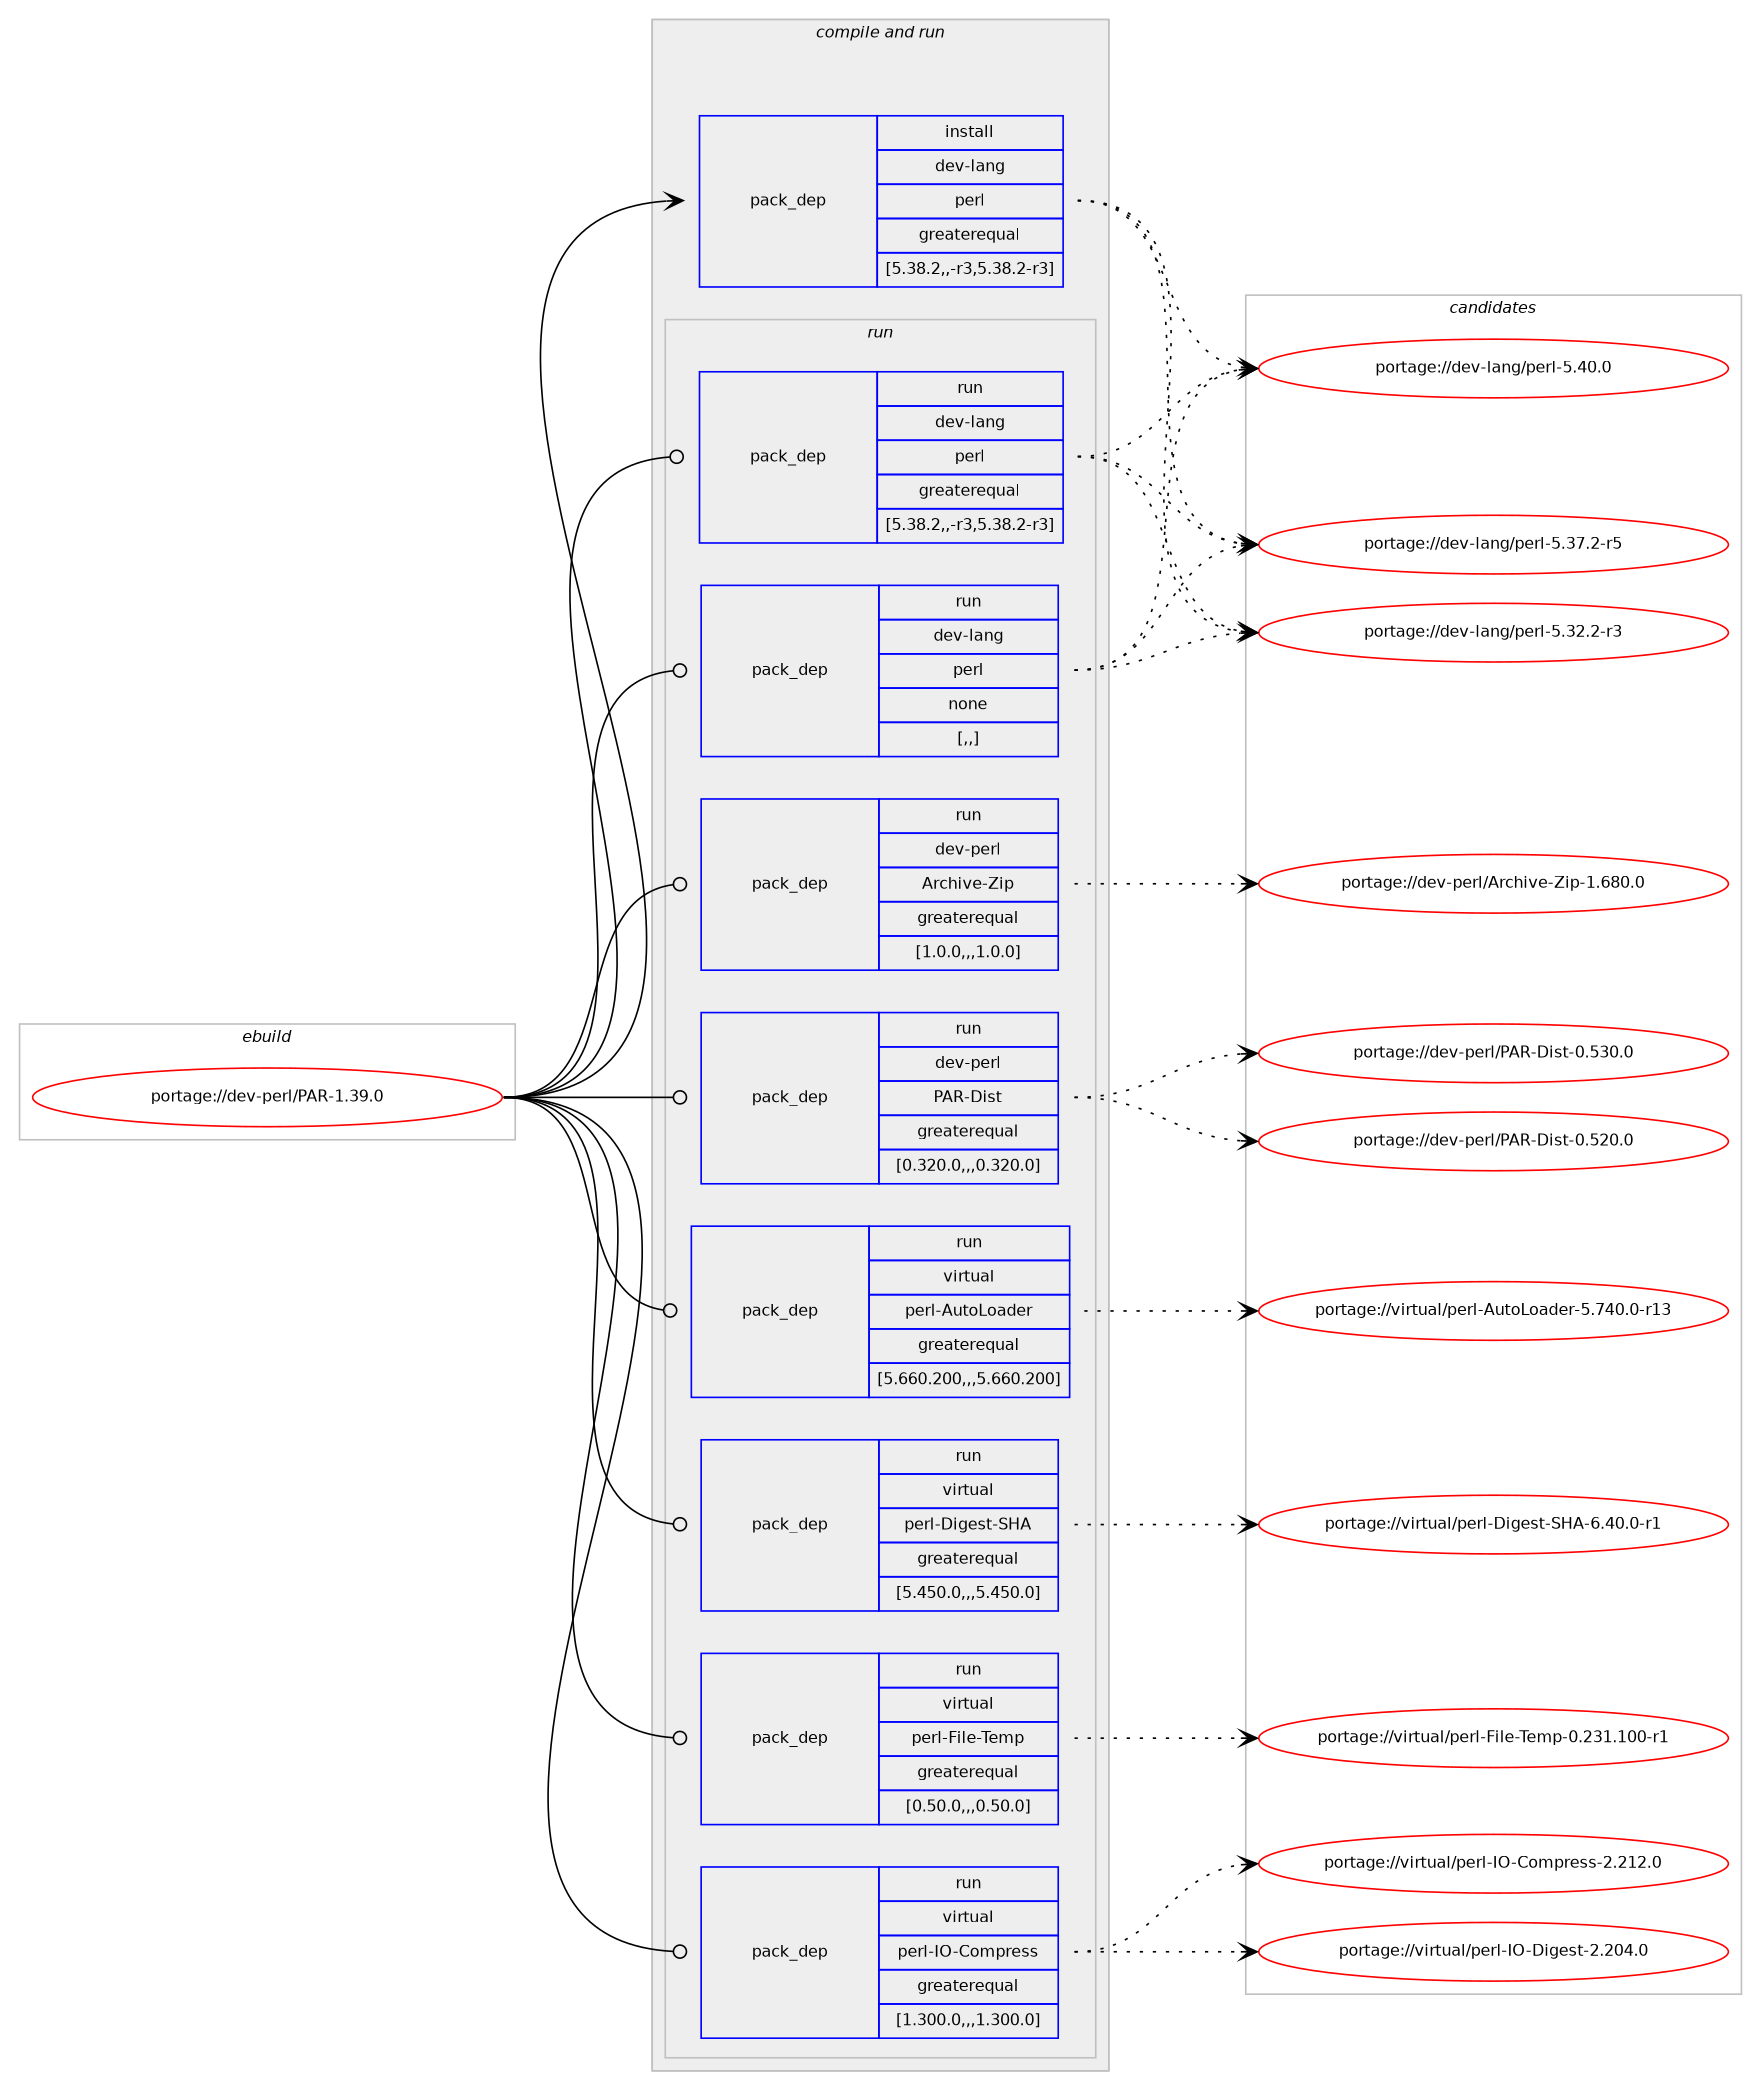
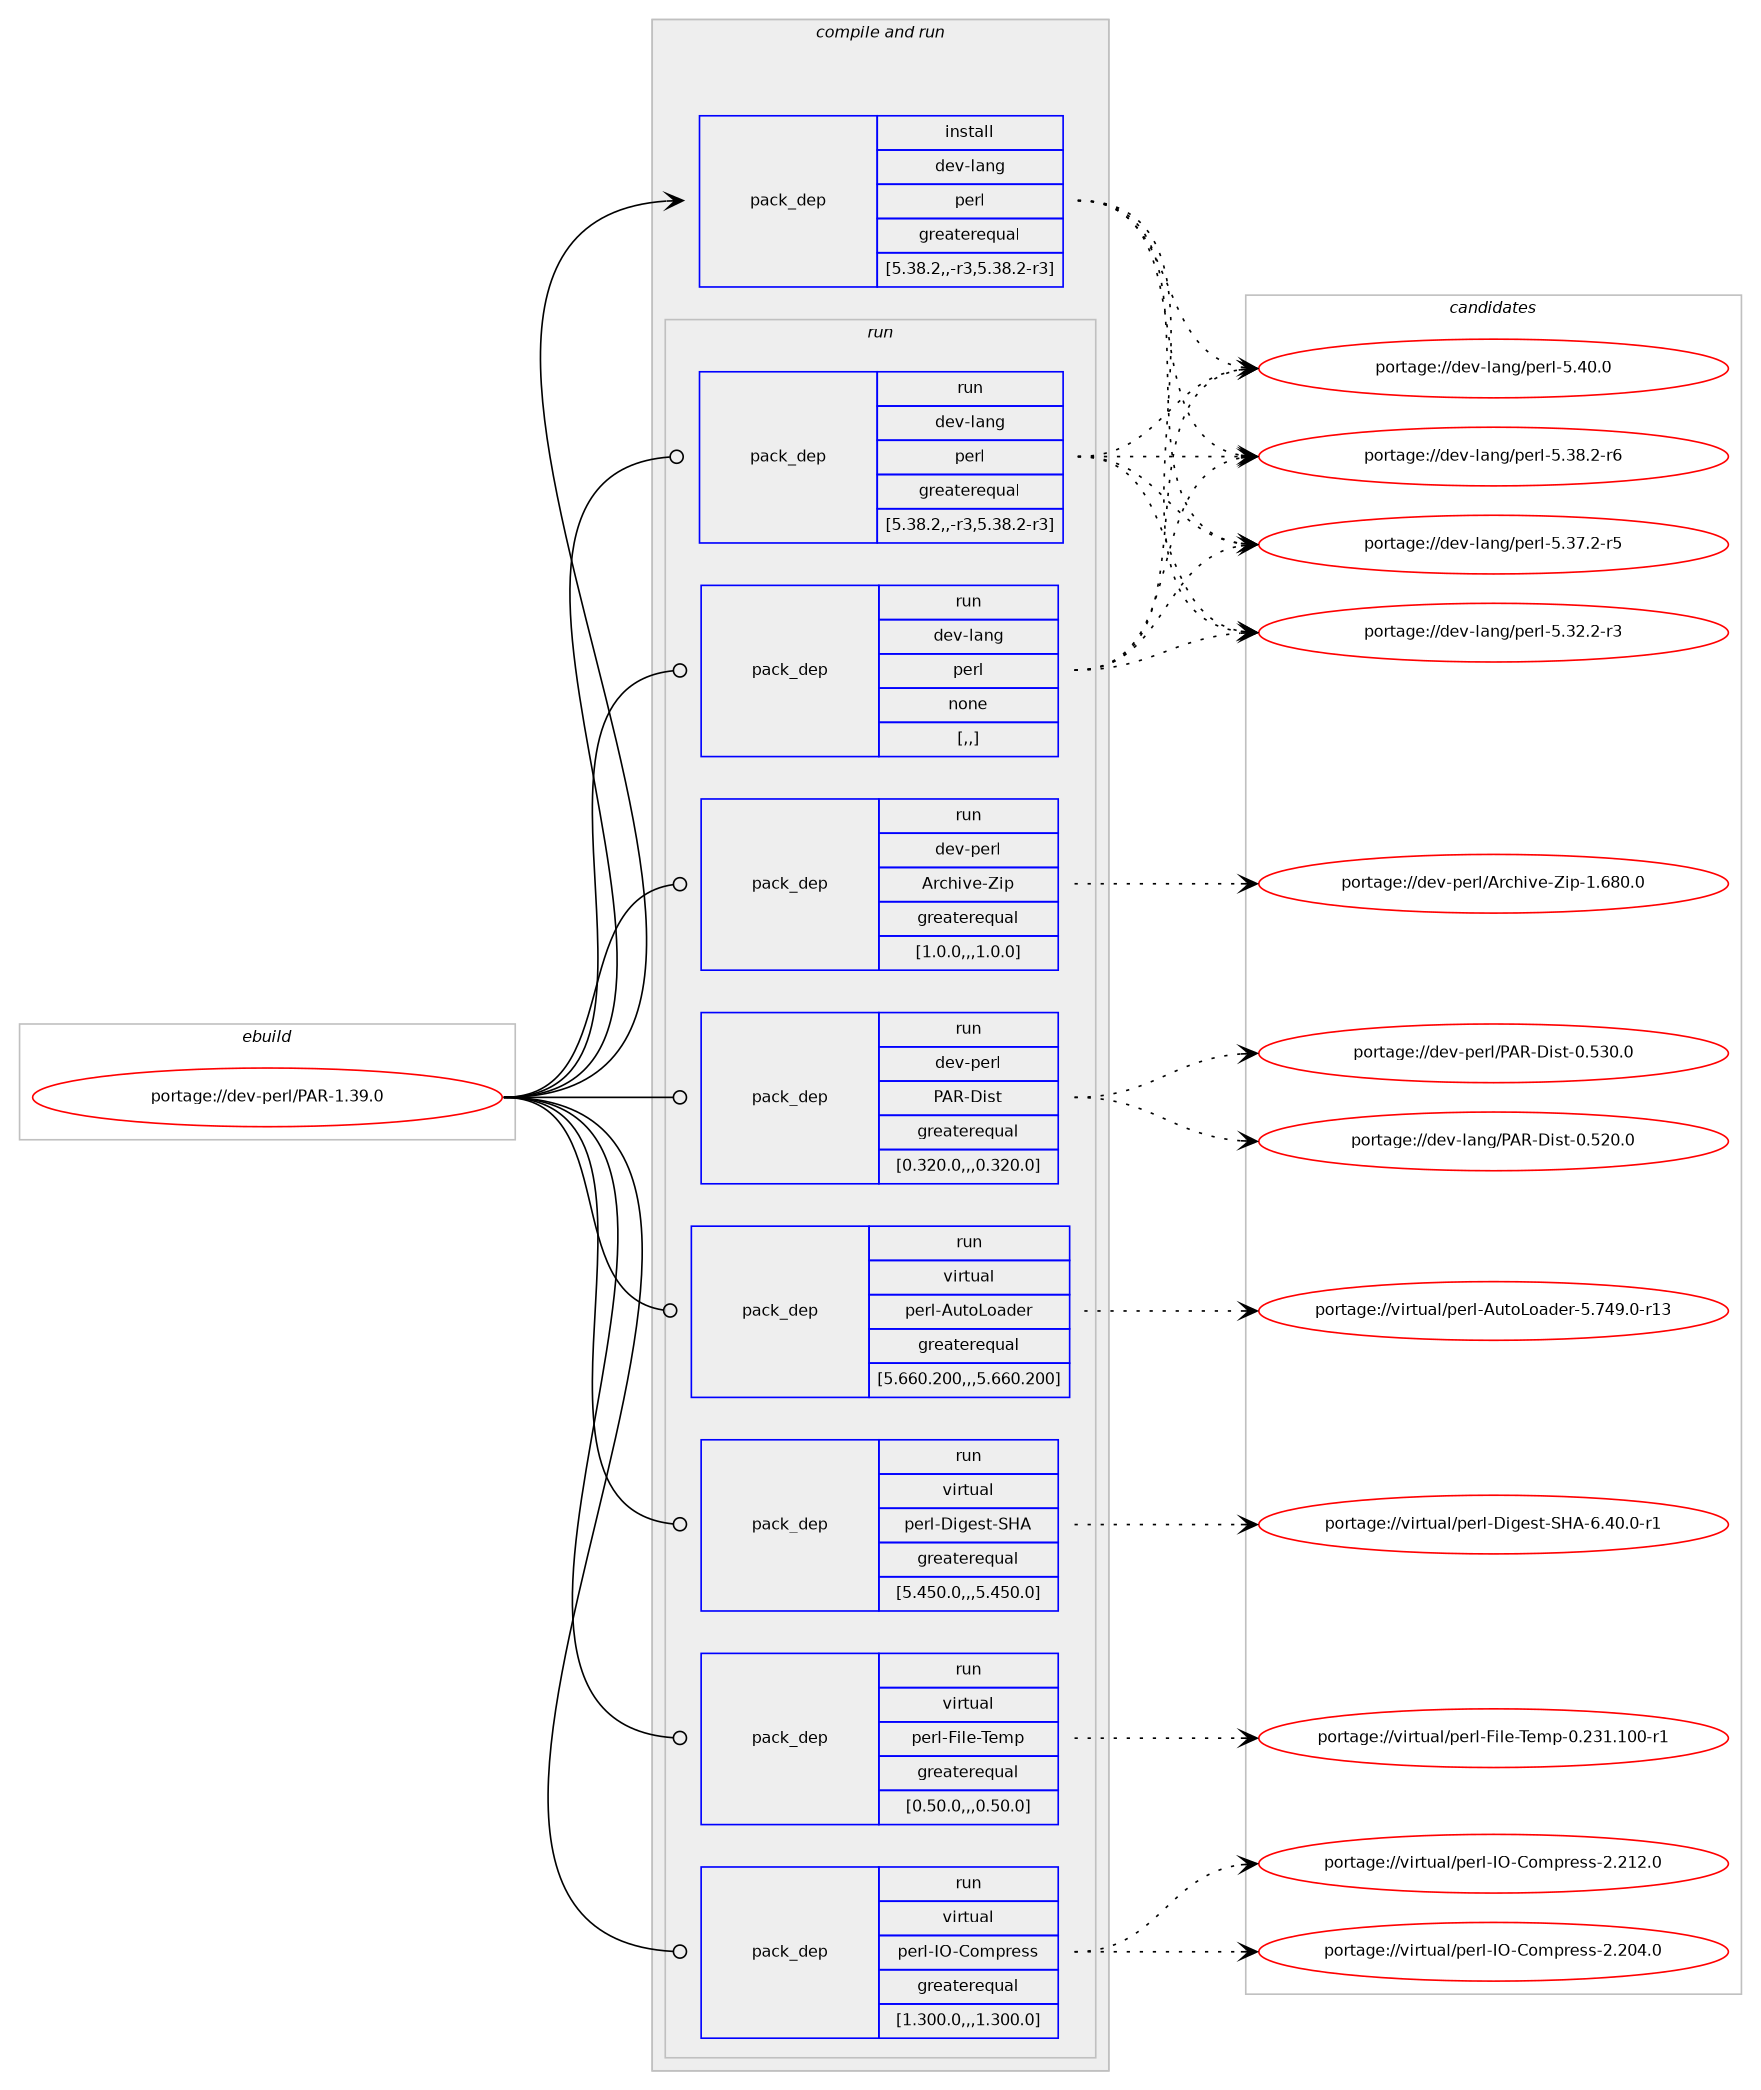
none -> (1494, 457)
(1494, 1141) -> (1494, 1141)
(1494, 1311) -> (1494, 1311)
(1494, 1952) -> (1494, 1952)
